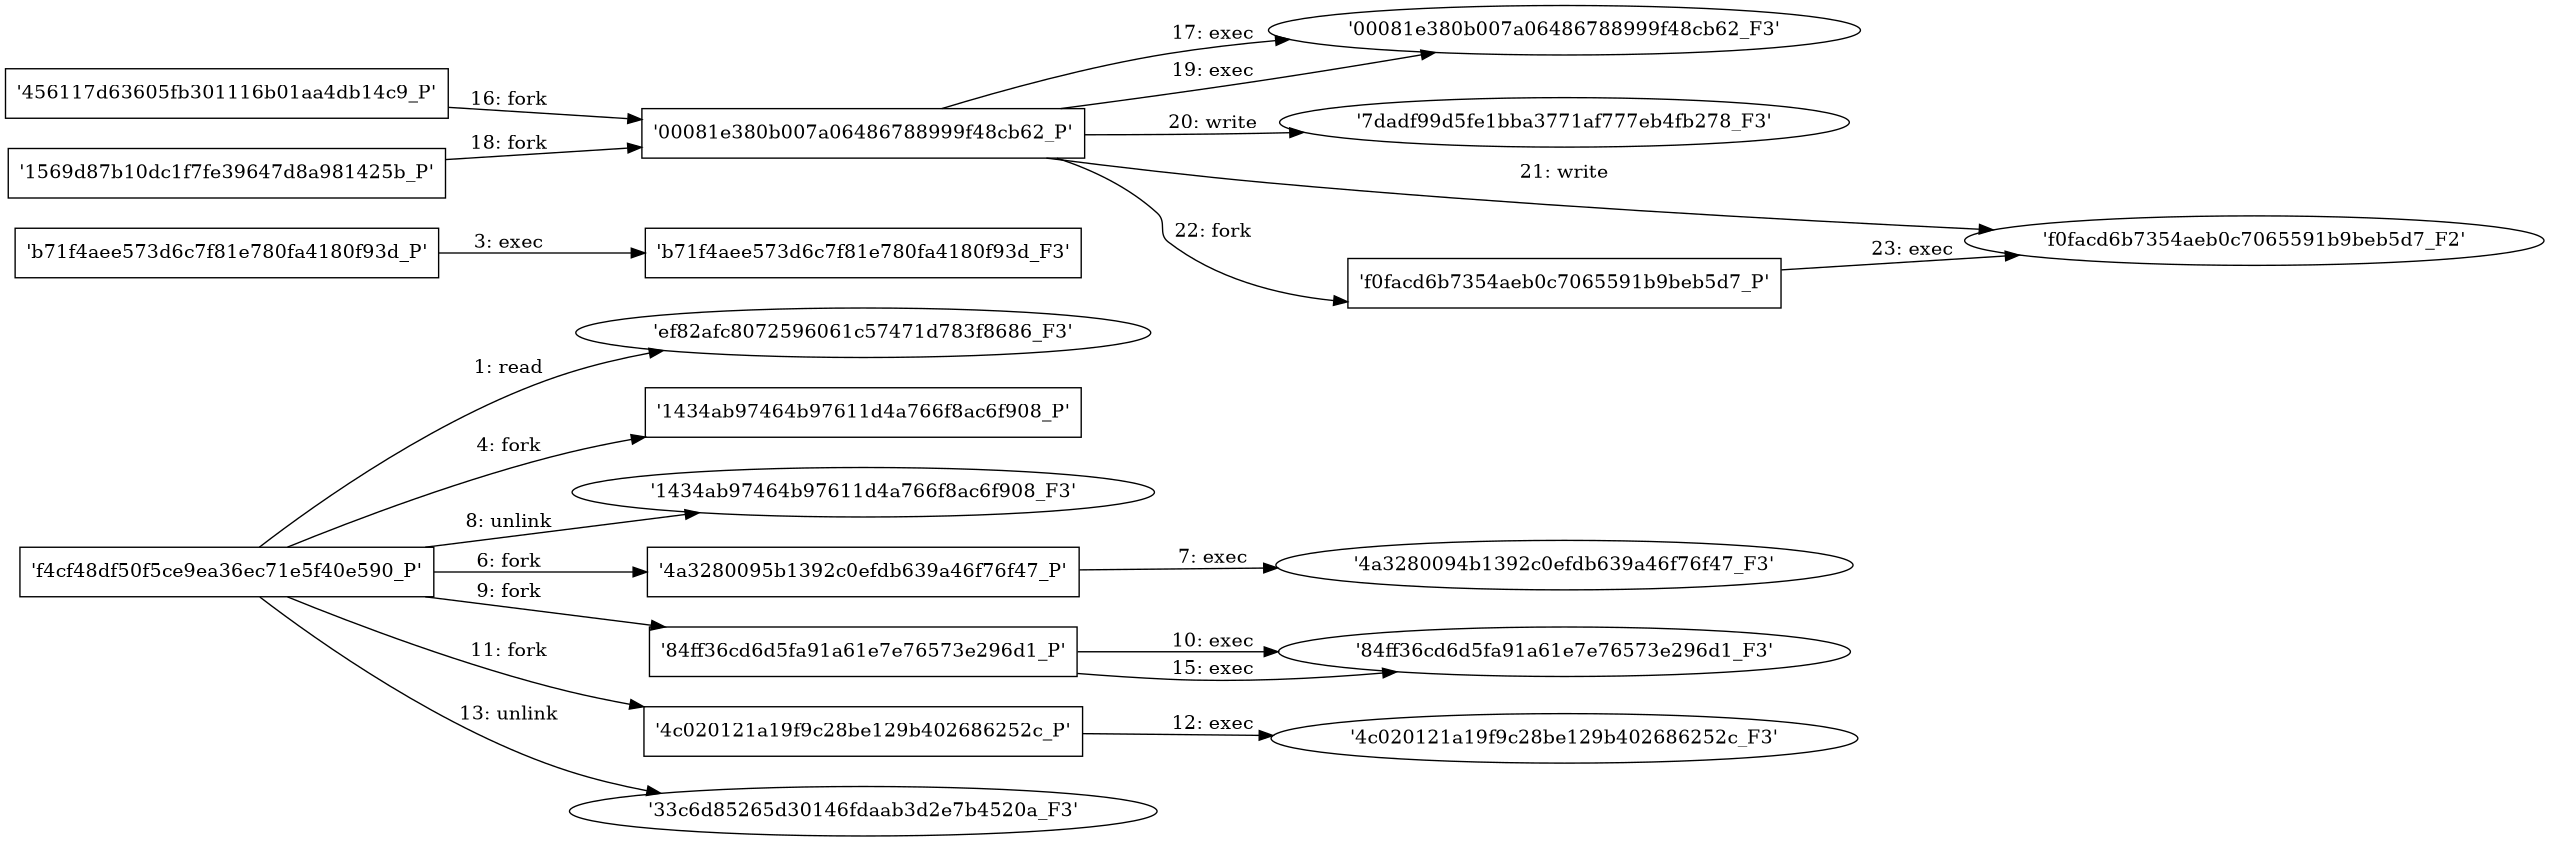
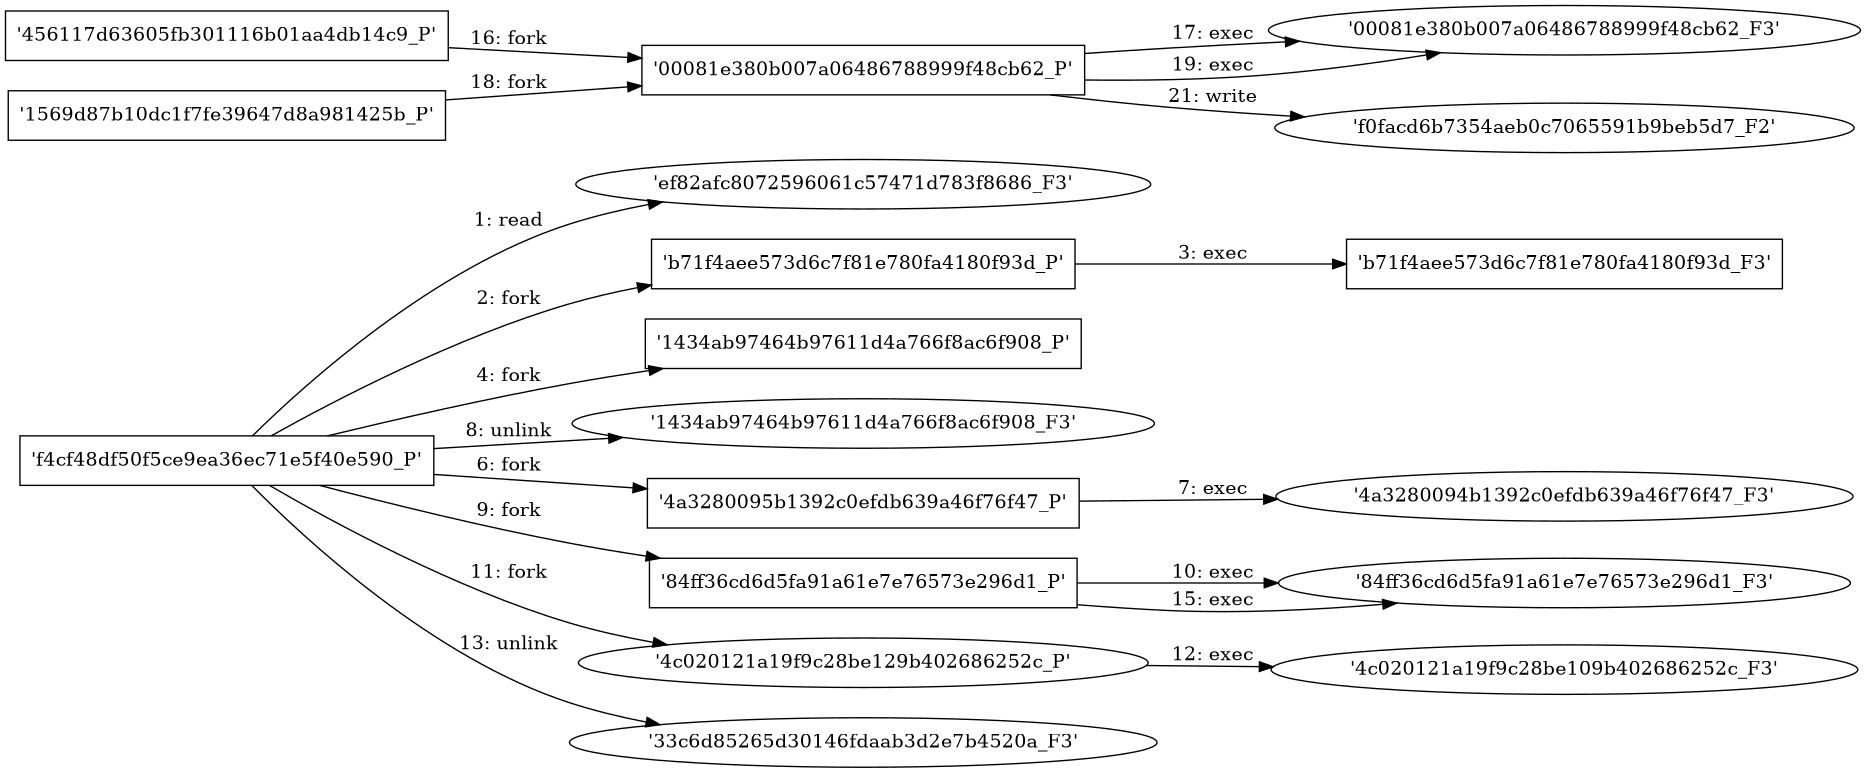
(1564, 122) -> none
(1564, 283) -> none
none -> (449, 348)
(863, 732) -> (863, 663)
(1564, 738) -> (1564, 670)
